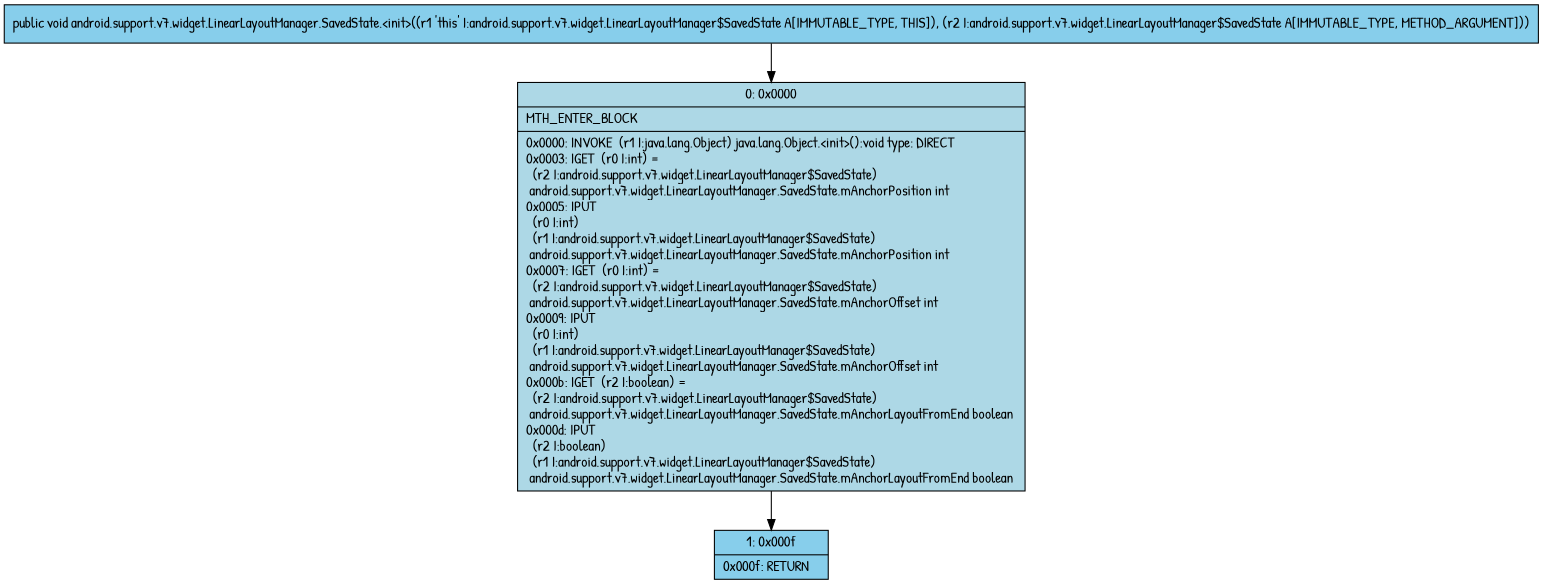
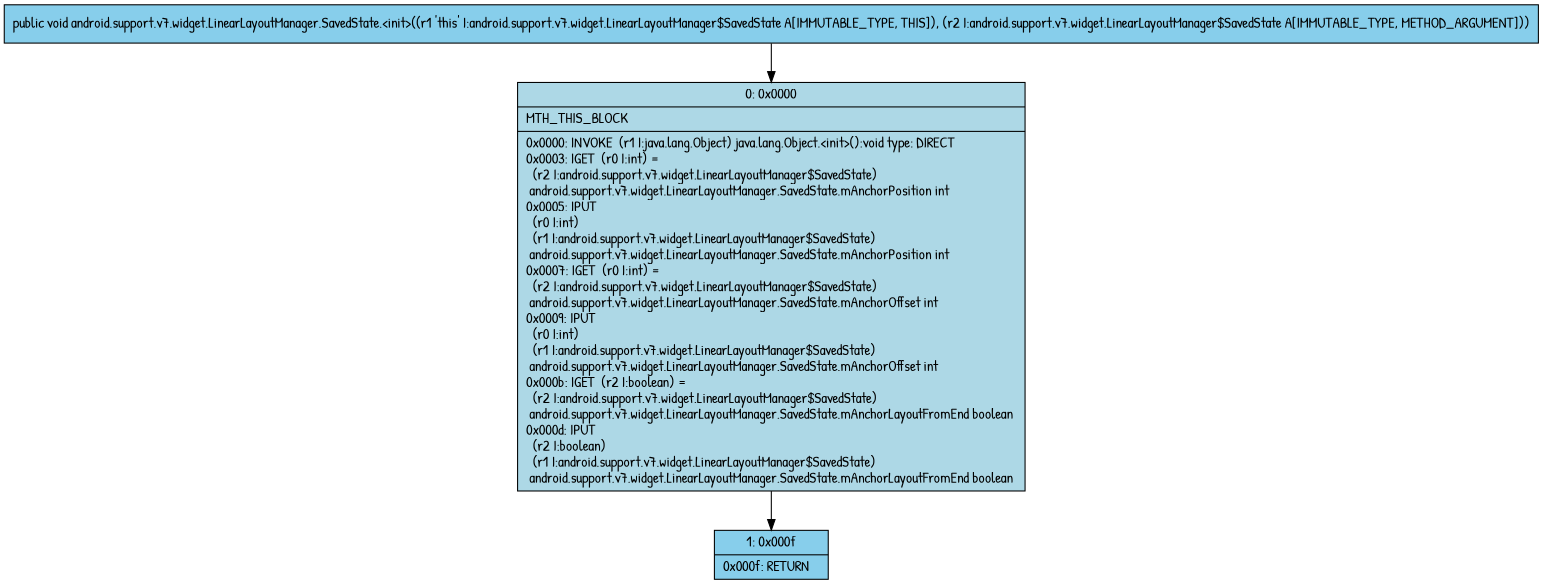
(582, 119) -> (578, 119)
